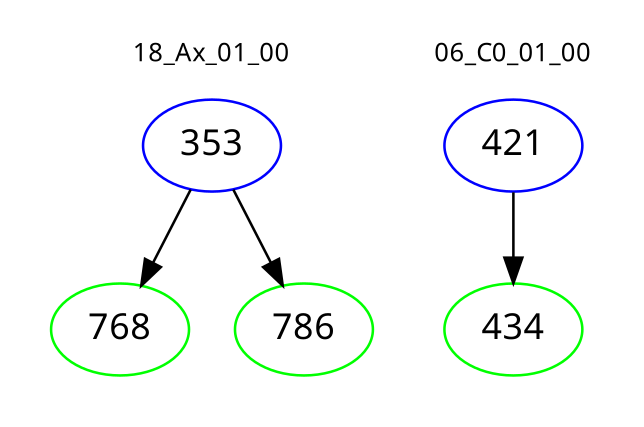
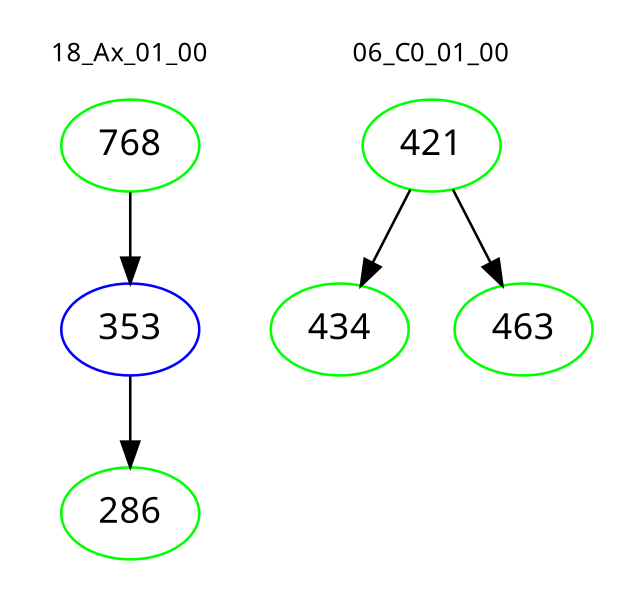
(513, 146) -> (432, 146)
(172, 226) -> (130, 225)
(304, 329) -> (130, 513)
none -> (524, 329)
